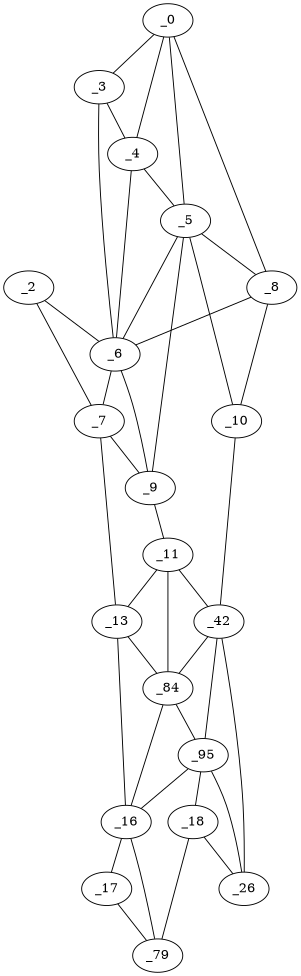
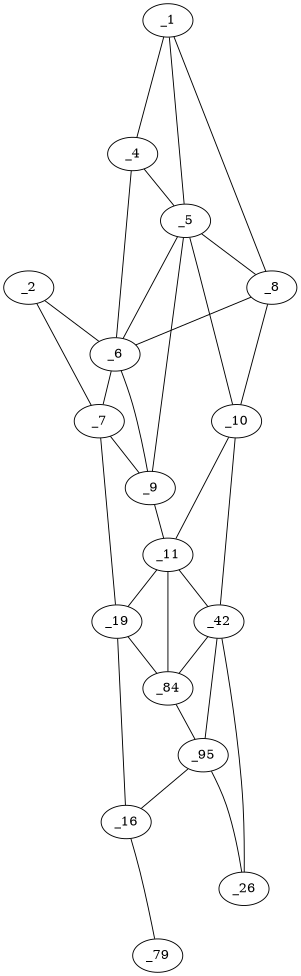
(168, 20) -> (168, 20)
(99, 87) -> none
none -> (202, 488)
(117, 622) -> (117, 622)
(147, 755) -> none
(193, 822) -> none
(107, 889) -> none
